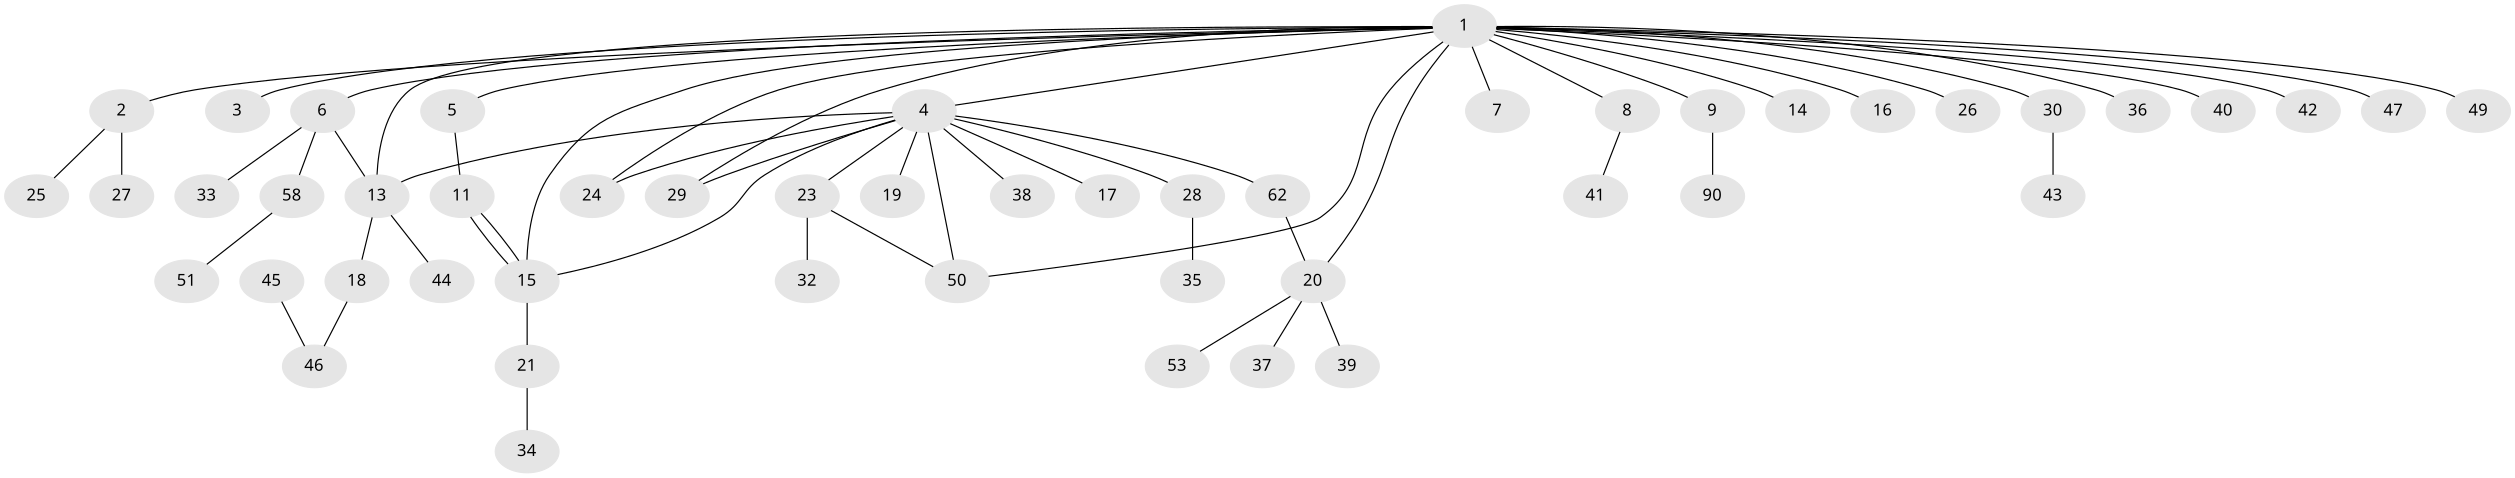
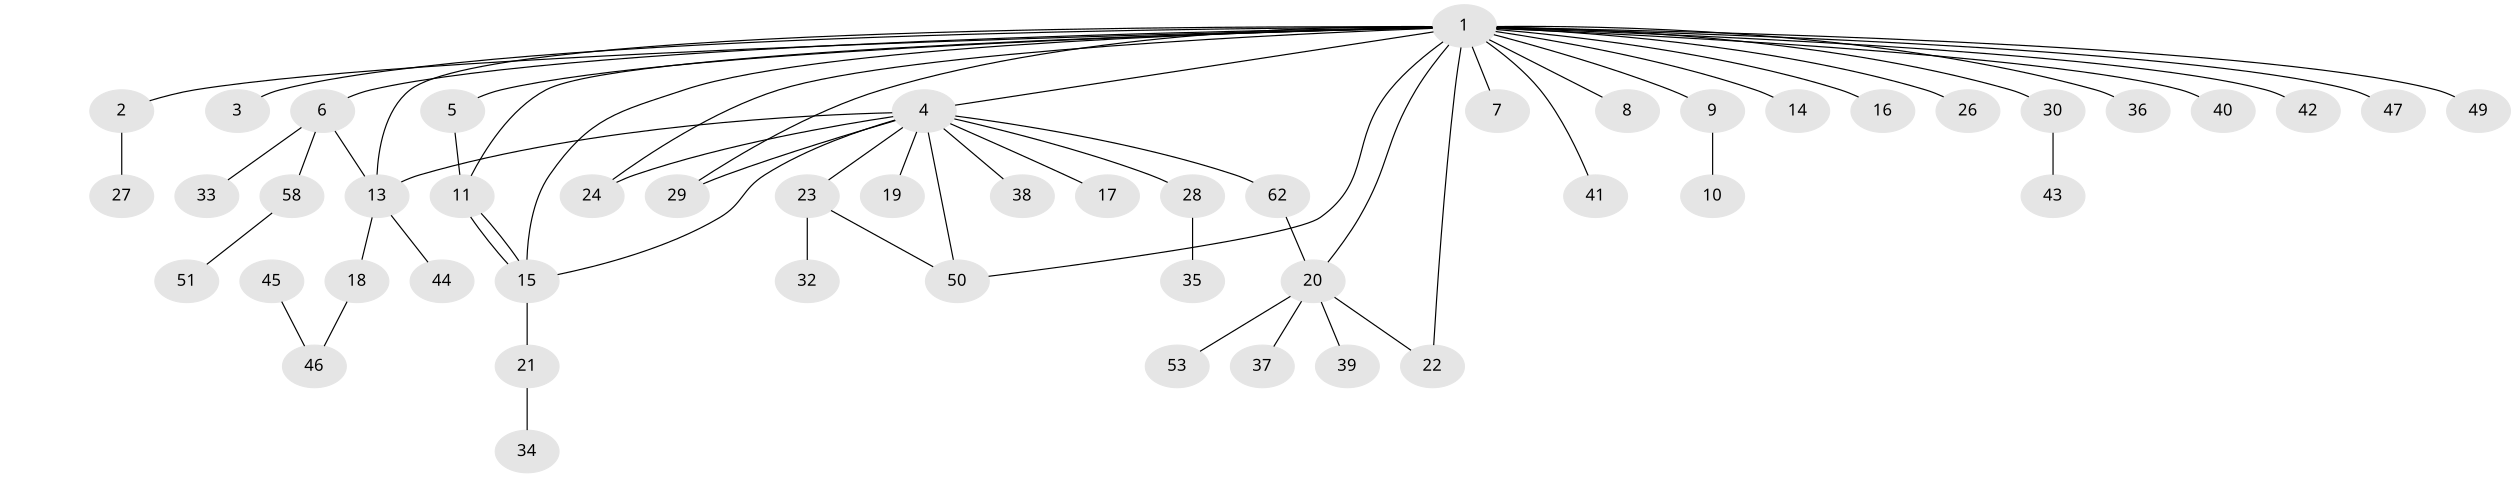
none -> (930, 46)
(1612, 153) -> (1548, 100)
(37, 196) -> none
(1713, 196) -> (1713, 196)
none -> (1433, 366)
